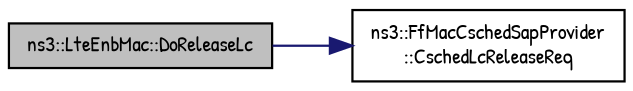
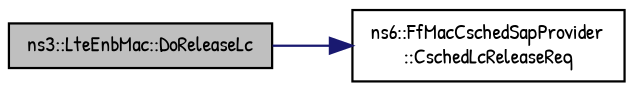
(488, 46) -> (488, 46)
